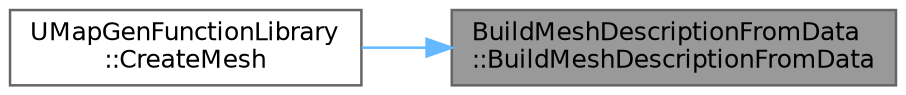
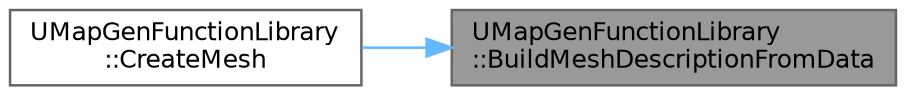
(674, 48) -> (674, 48)
